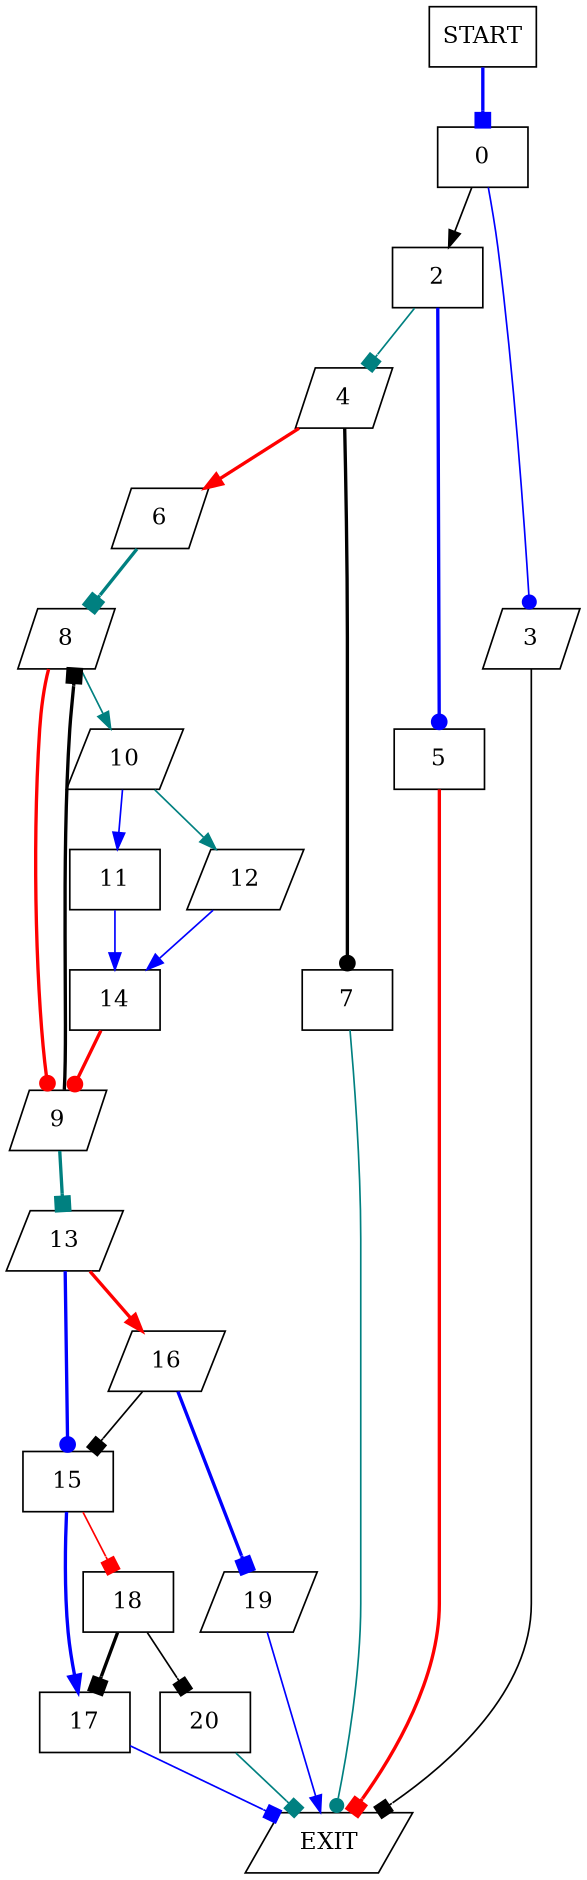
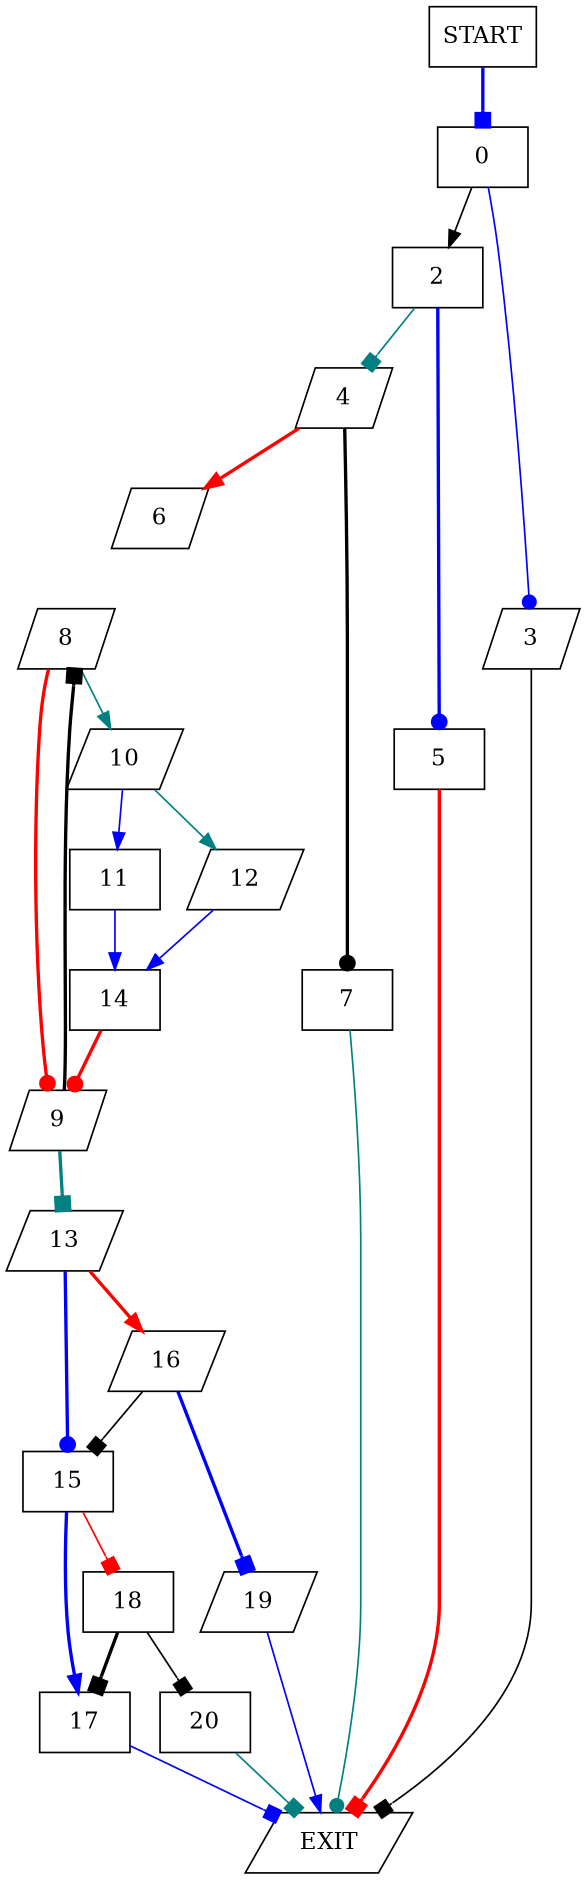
(119, 572) -> none
